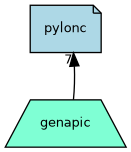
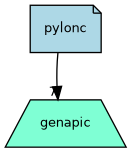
(74, 83) -> (57, 70)
